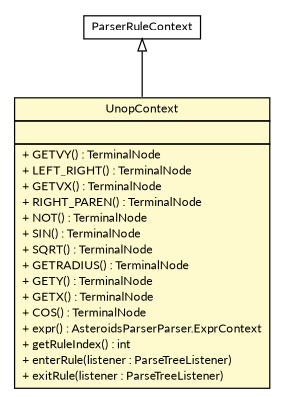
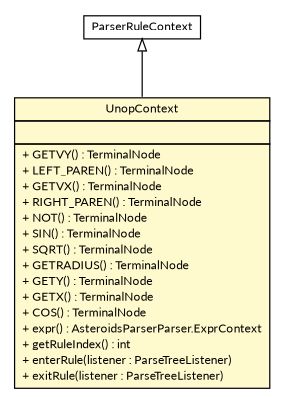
(108, 171) -> (108, 171)
